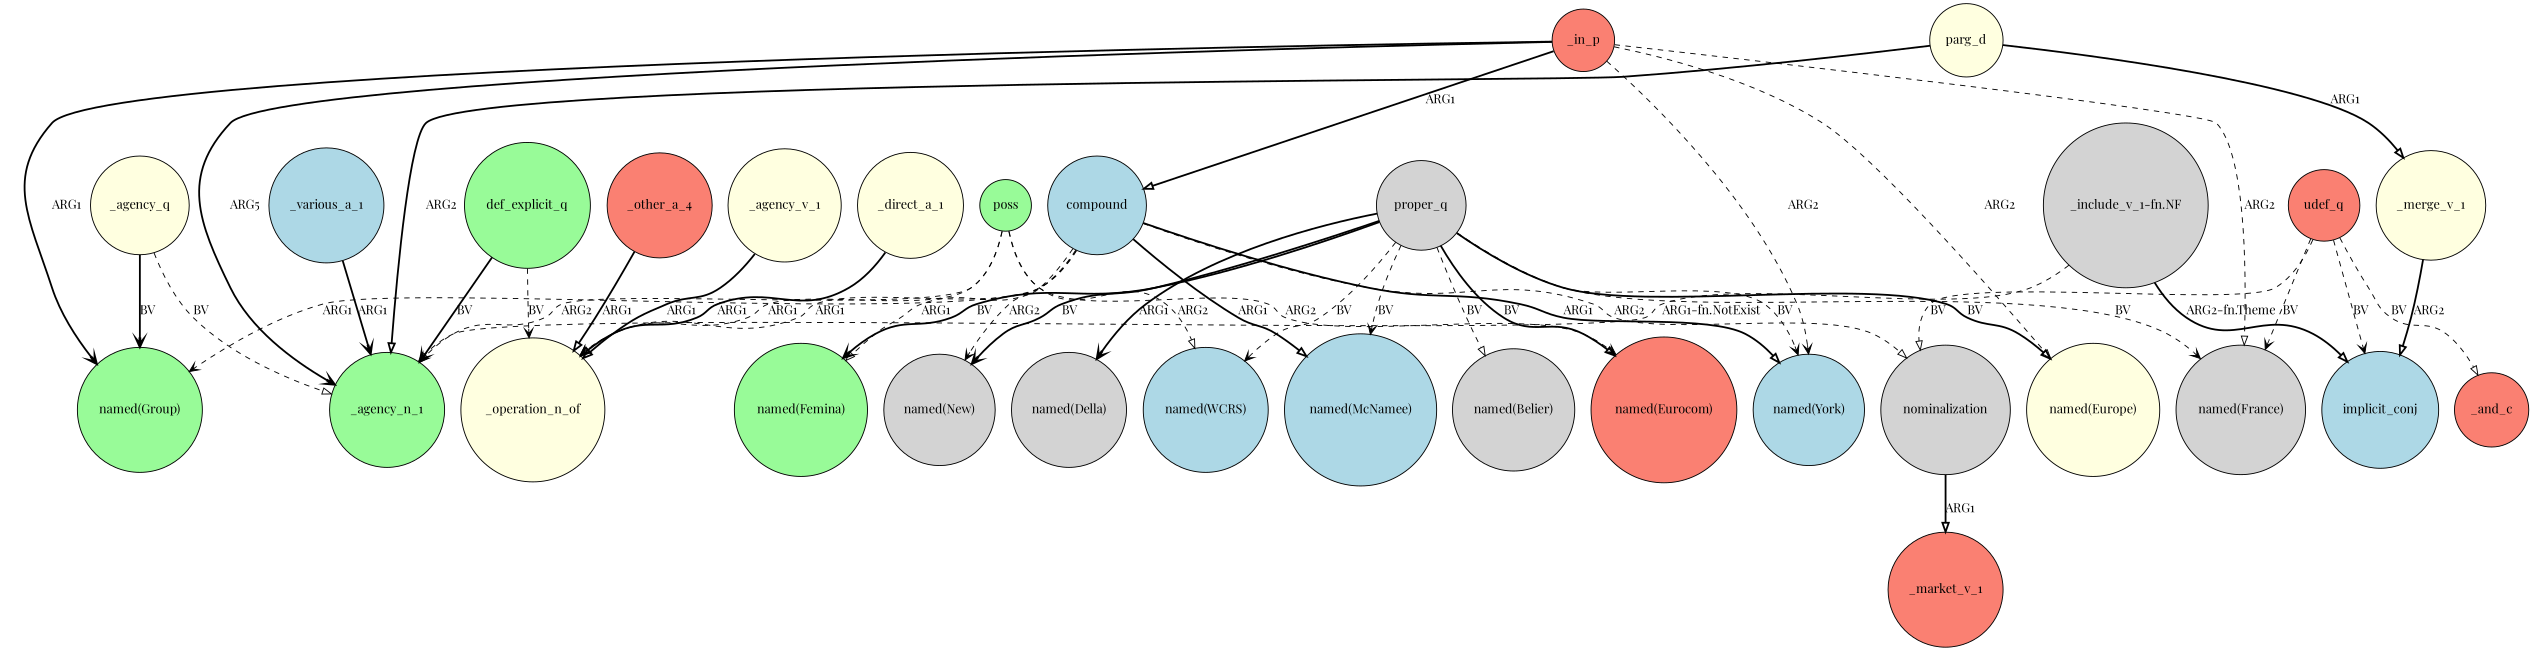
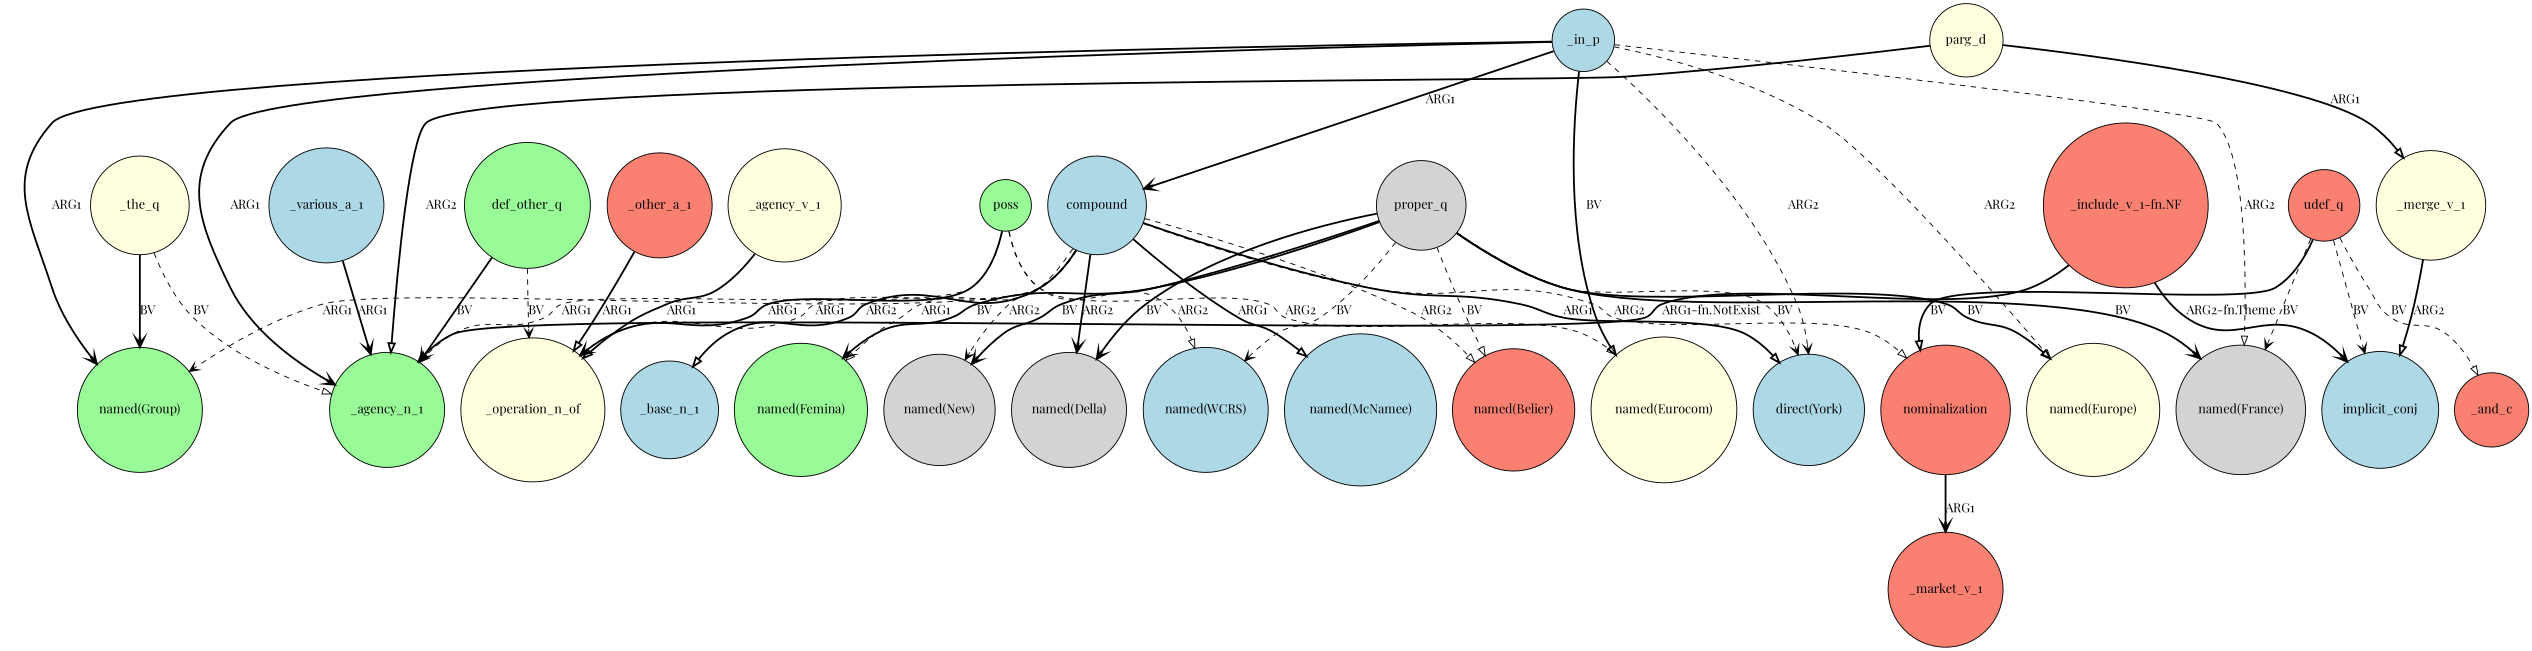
(1583, 40) -> (1583, 40)
(1353, 119) -> (1353, 119)
(140, 205) -> (140, 205)
(245, 205) -> (245, 205)
(527, 205) -> (527, 205)
(660, 205) -> (660, 205)
(911, 205) -> none
(2126, 205) -> (2126, 205)
none -> (1289, 263)
(1385, 283) -> none
(2113, 293) -> (2113, 293)
(1823, 302) -> (1823, 302)
none -> (1083, 306)
(577, 311) -> (577, 311)
(1154, 311) -> (1154, 311)
(753, 315) -> (753, 315)
(1501, 316) -> (1576, 212)
(1290, 319) -> (1290, 319)
(1209, 325) -> (1209, 325)
(2238, 329) -> (2238, 329)
none -> (670, 410)
(1514, 410) -> (1514, 410)
(1664, 410) -> (1664, 410)
(1809, 410) -> (1809, 410)
(1946, 410) -> (1946, 410)
(1946, 499) -> (1946, 499)
